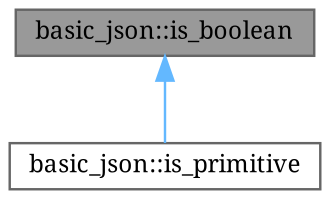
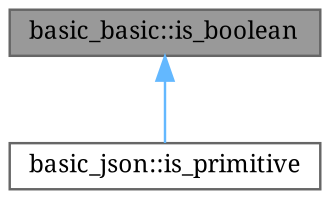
(165, 33) -> (165, 33)
